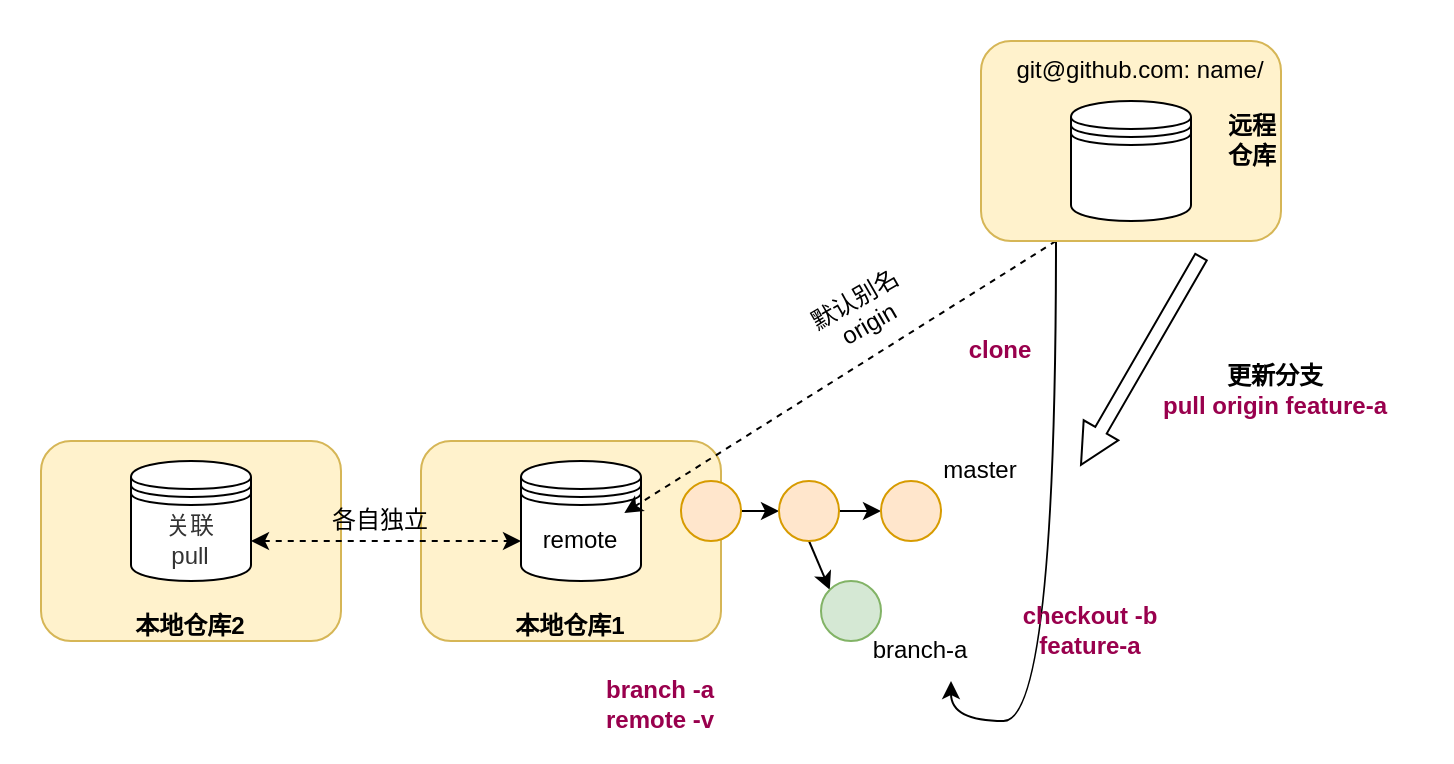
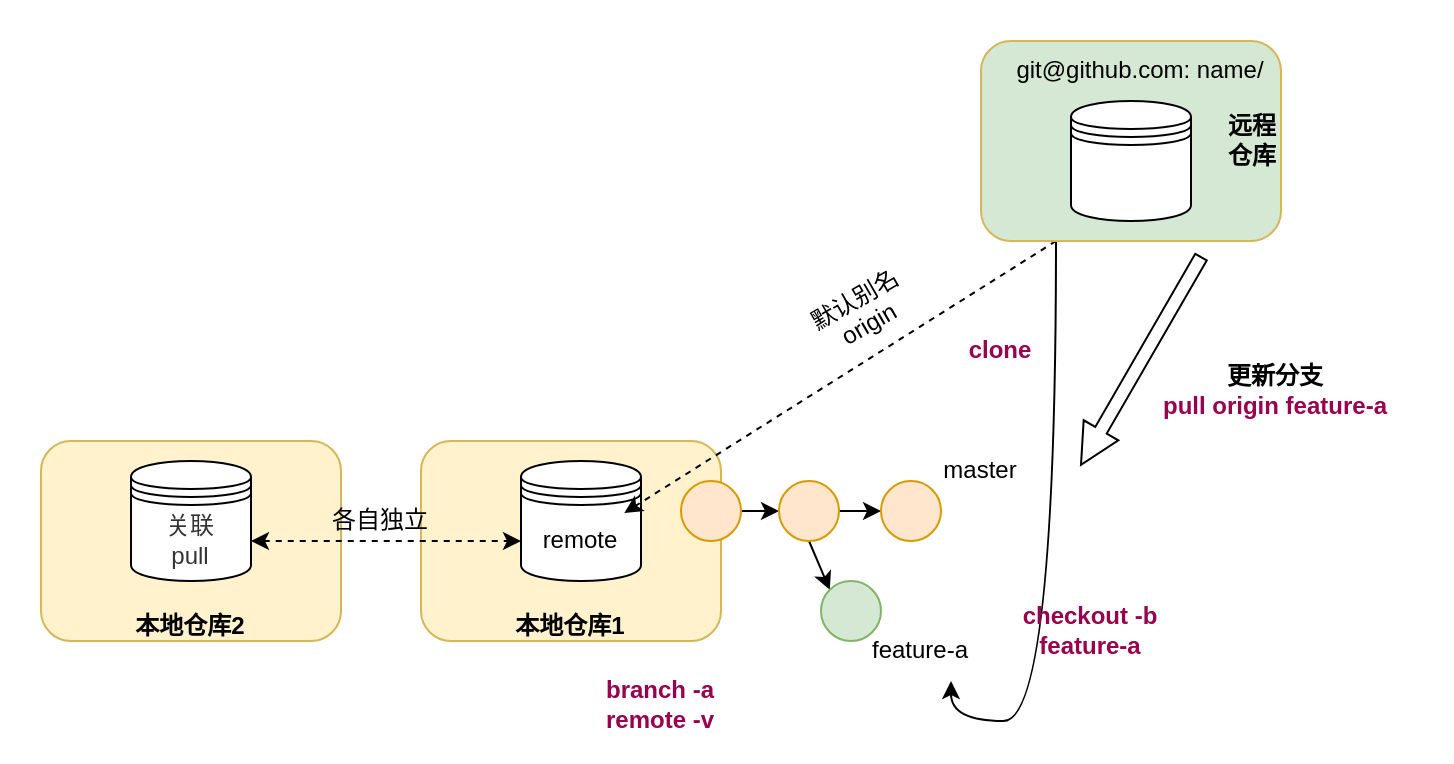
(1253, 141) -> (1253, 141)
(921, 651) -> (921, 651)
